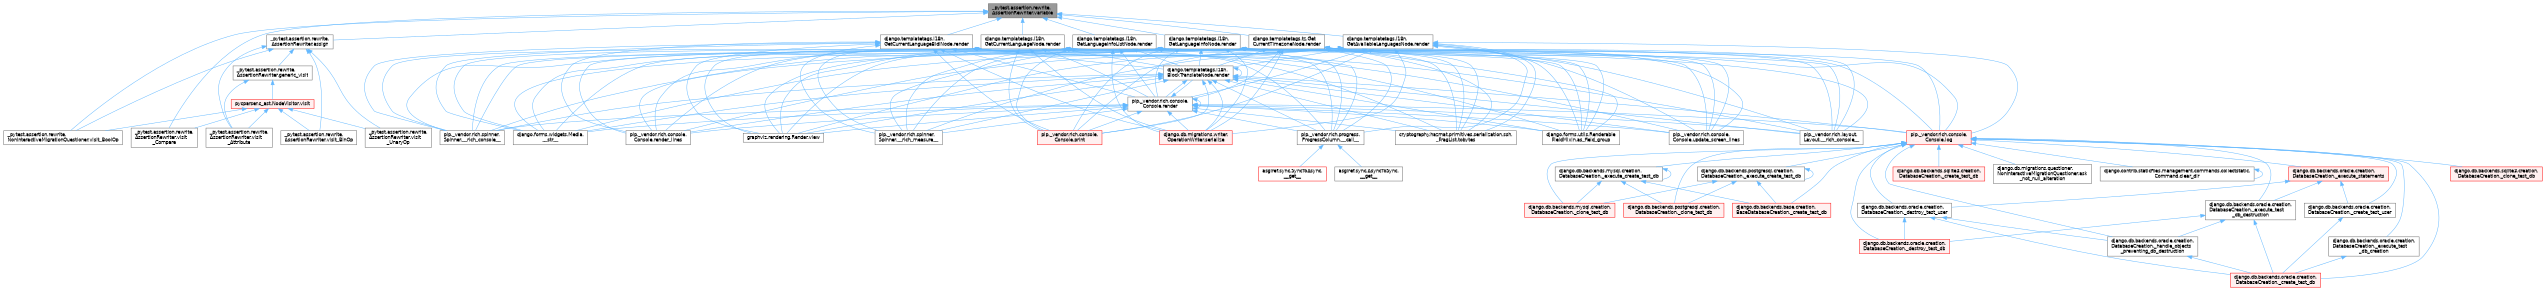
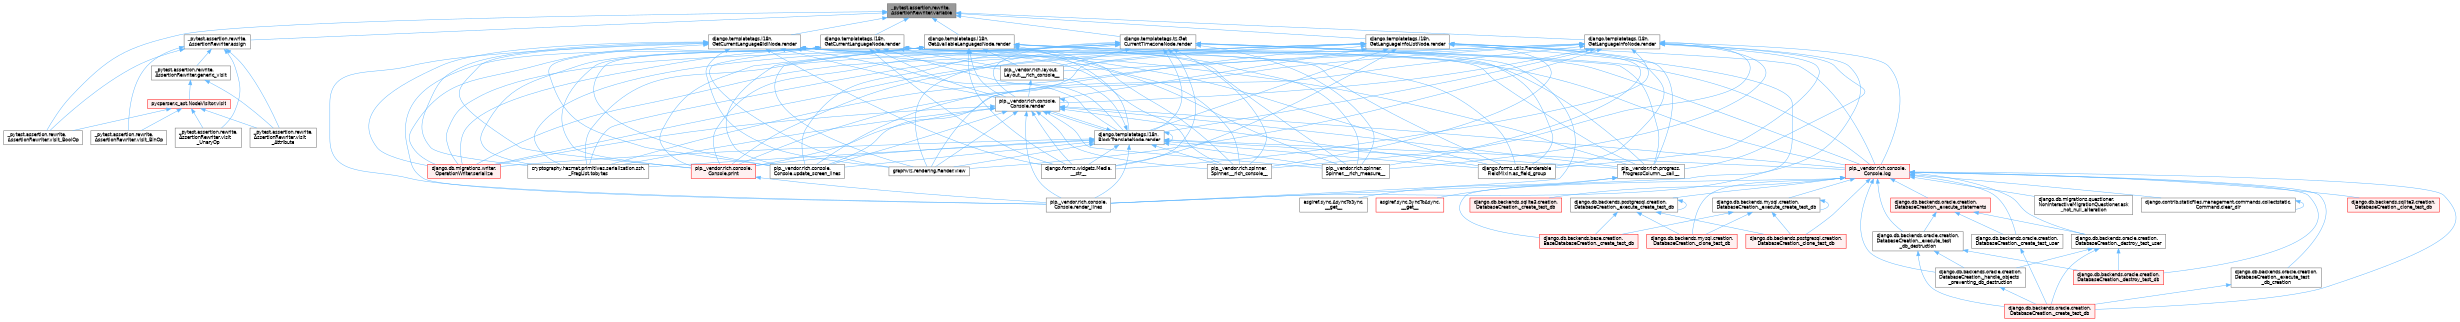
(1024, 64) -> (903, 192)
none -> (1572, 83)
(1484, 114) -> (1029, 94)
(63, 138) -> (43, 138)
(164, 138) -> none
